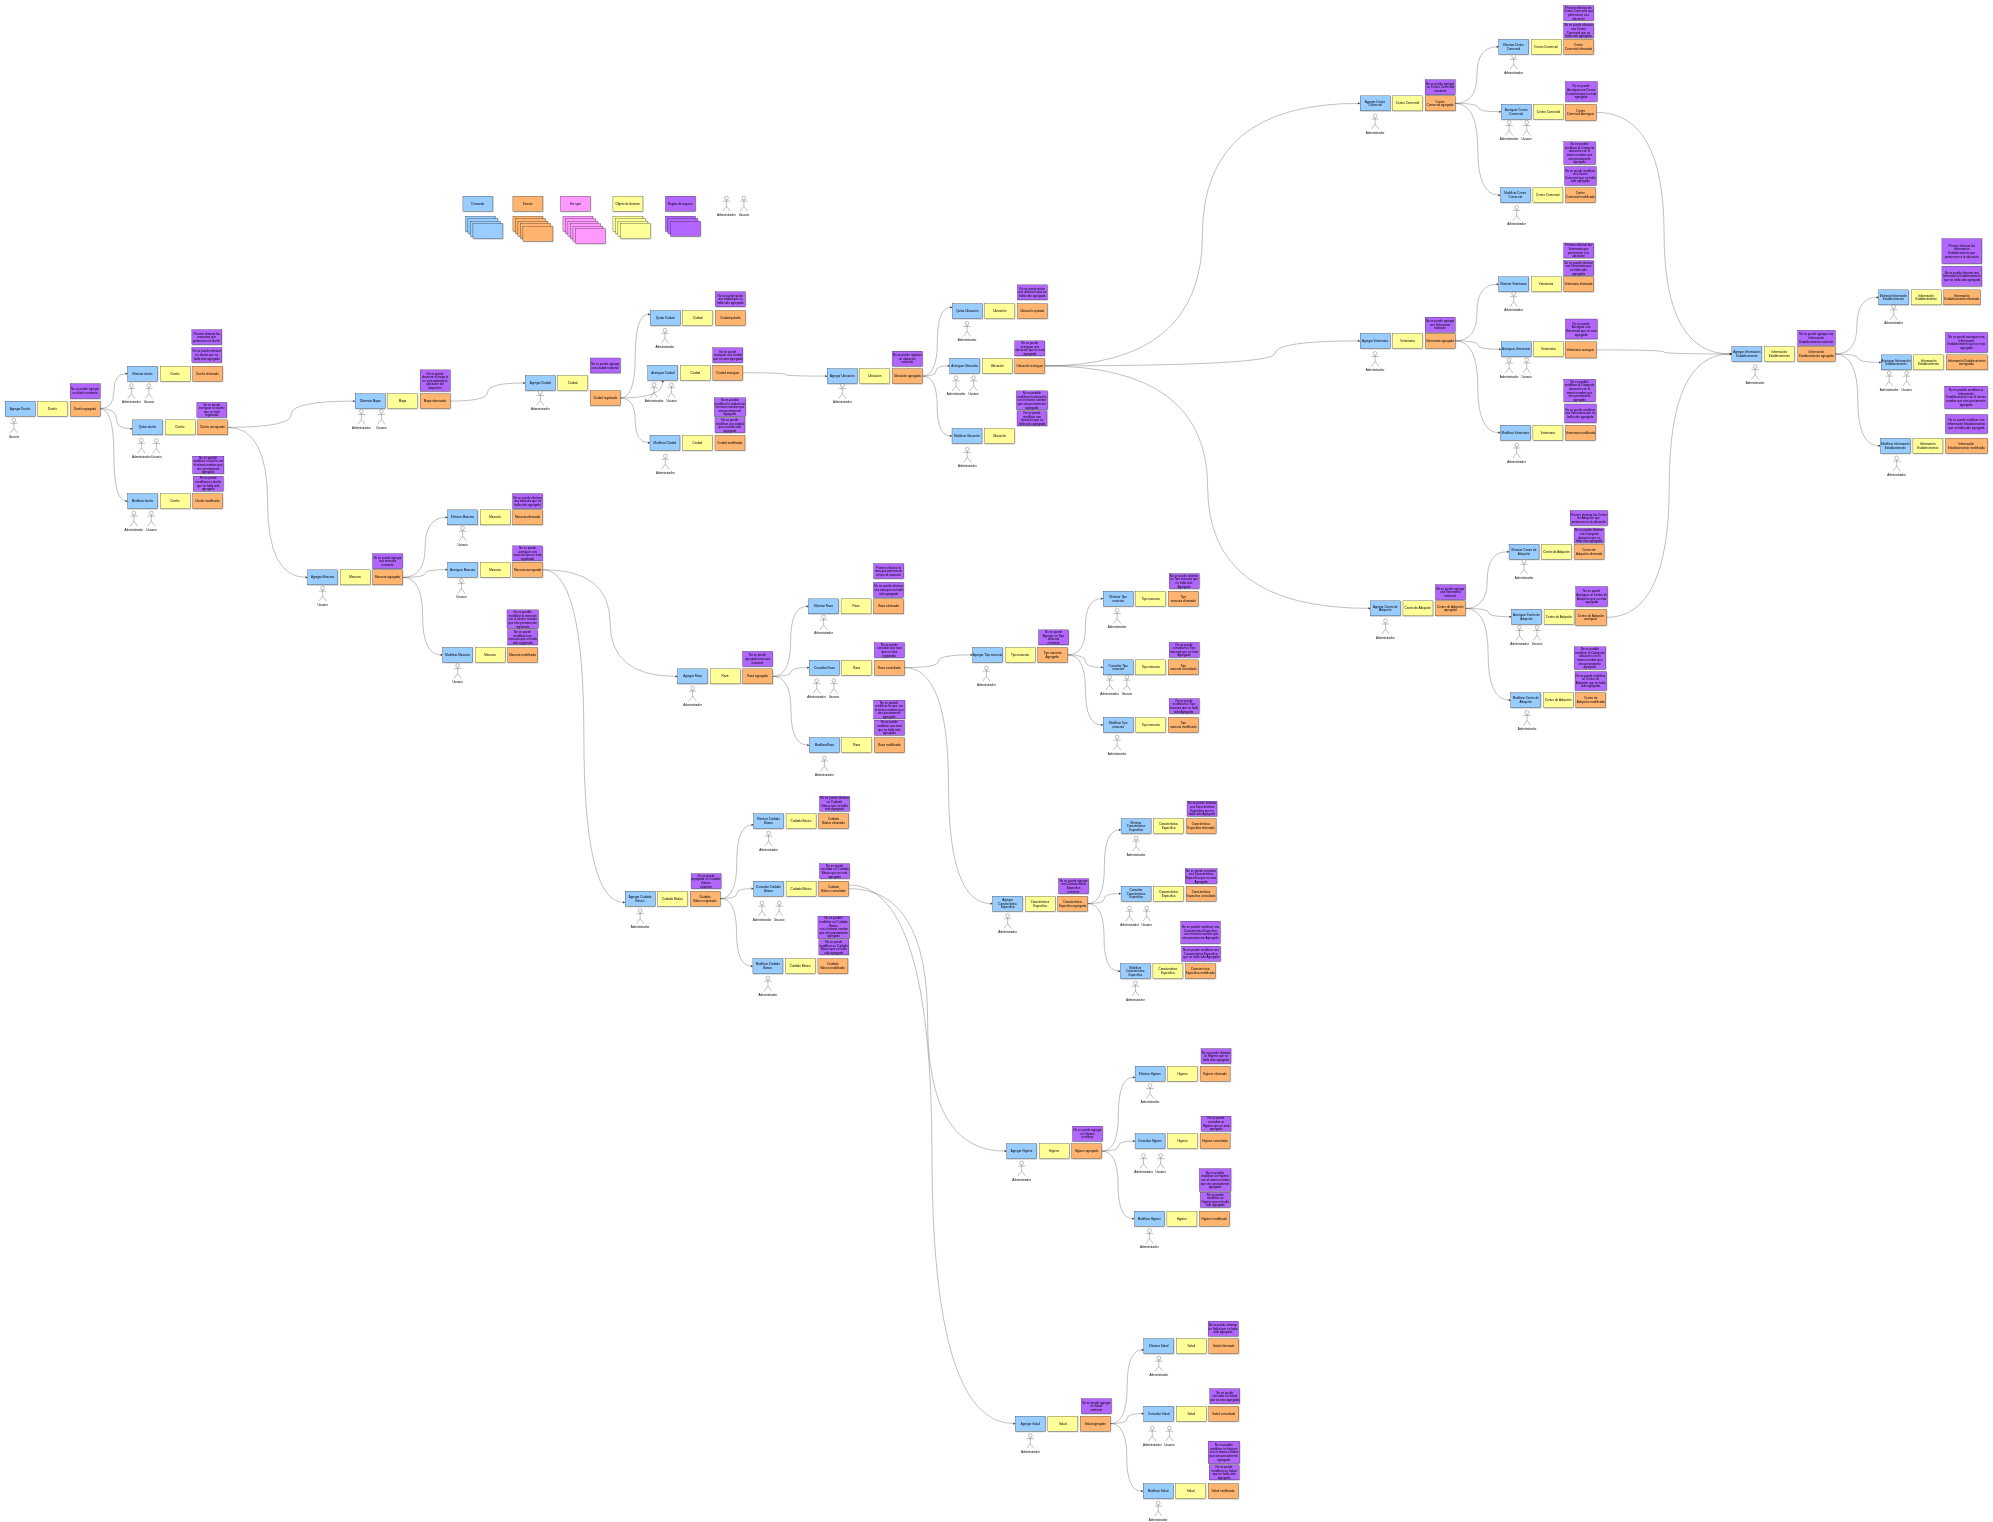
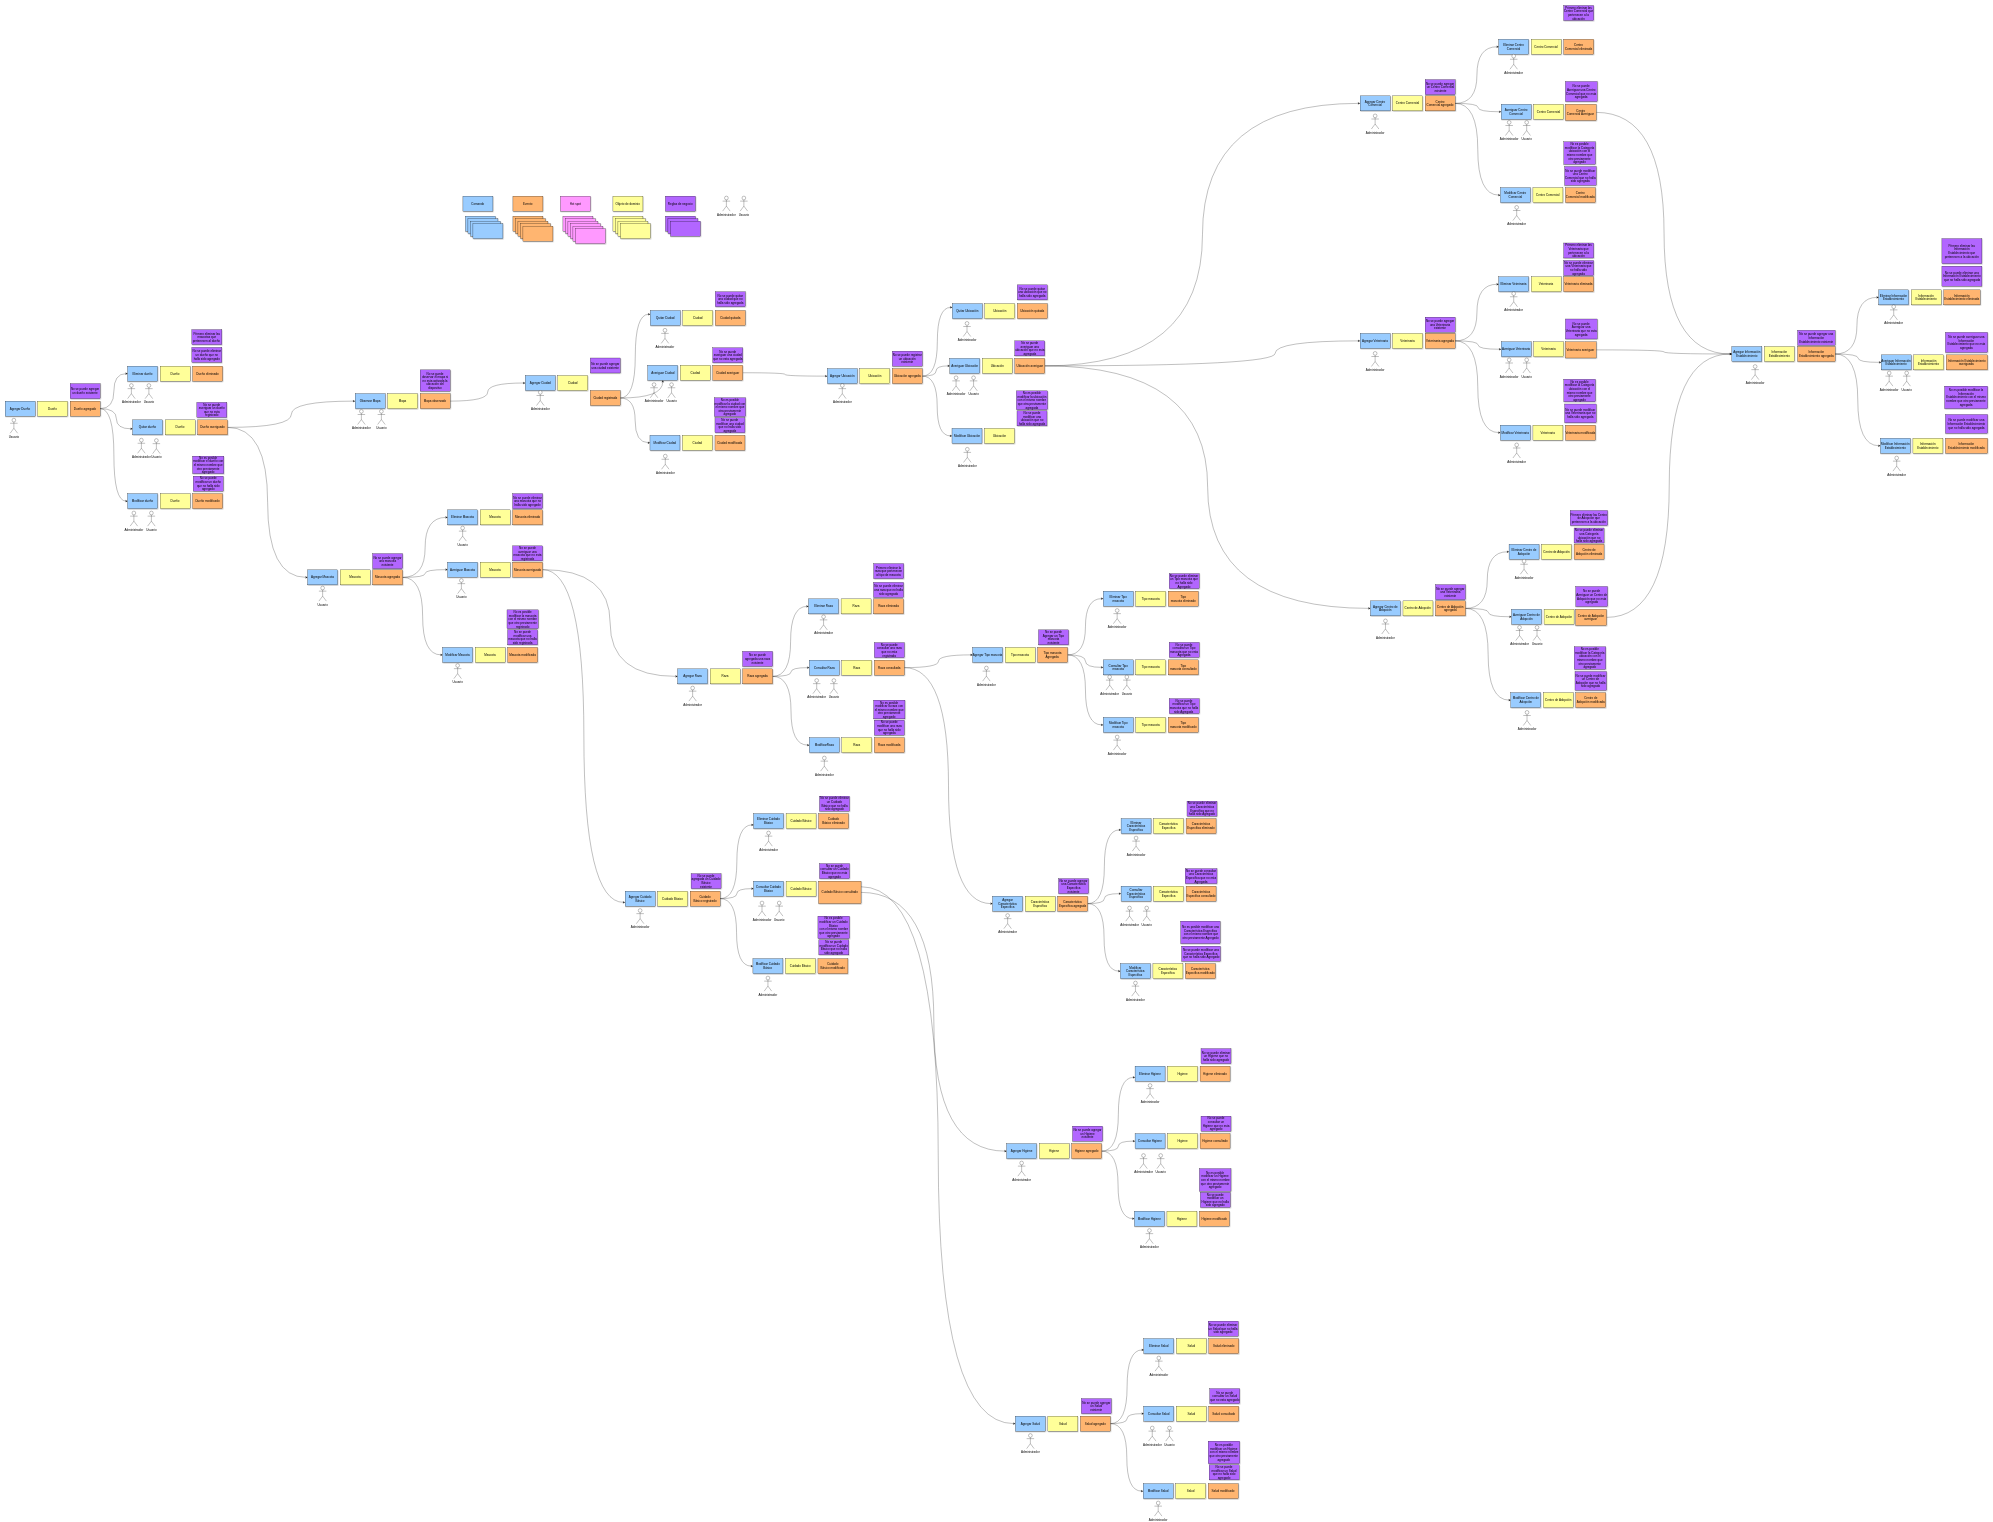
(1579, 30) -> none
(834, 888) -> (840, 892)
